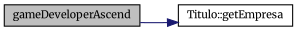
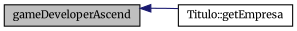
(154, 23) -> (165, 8)
